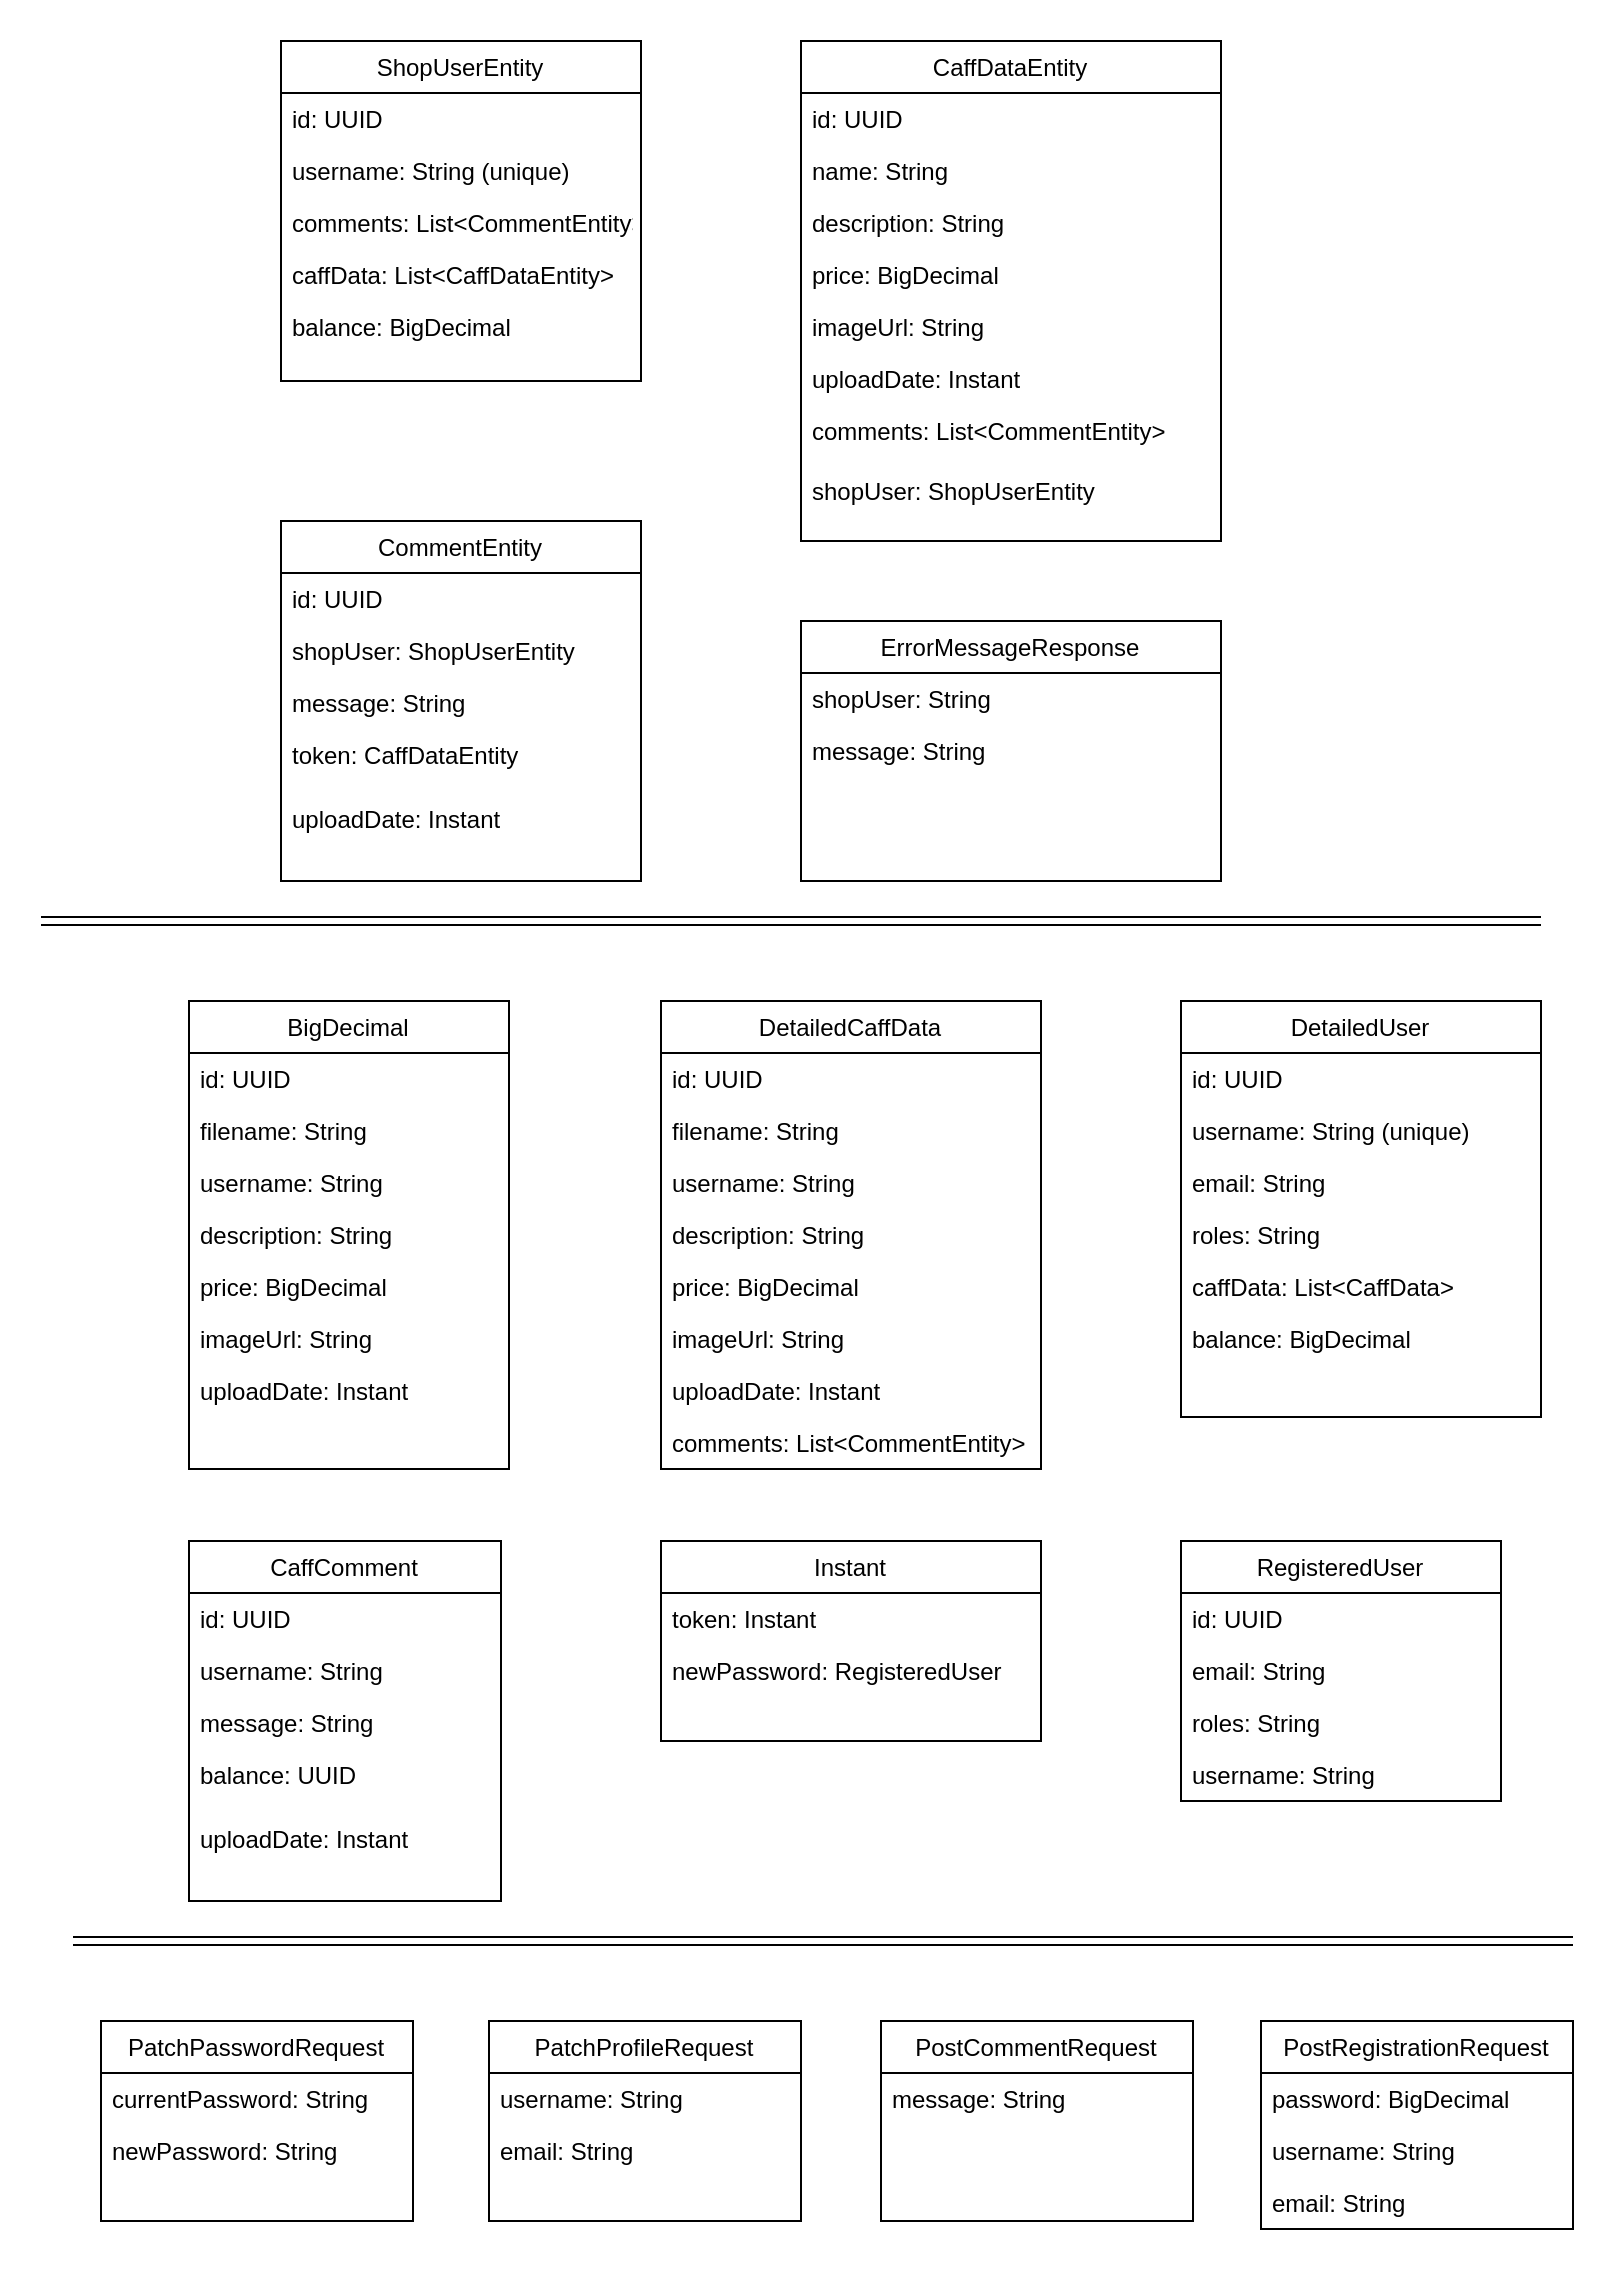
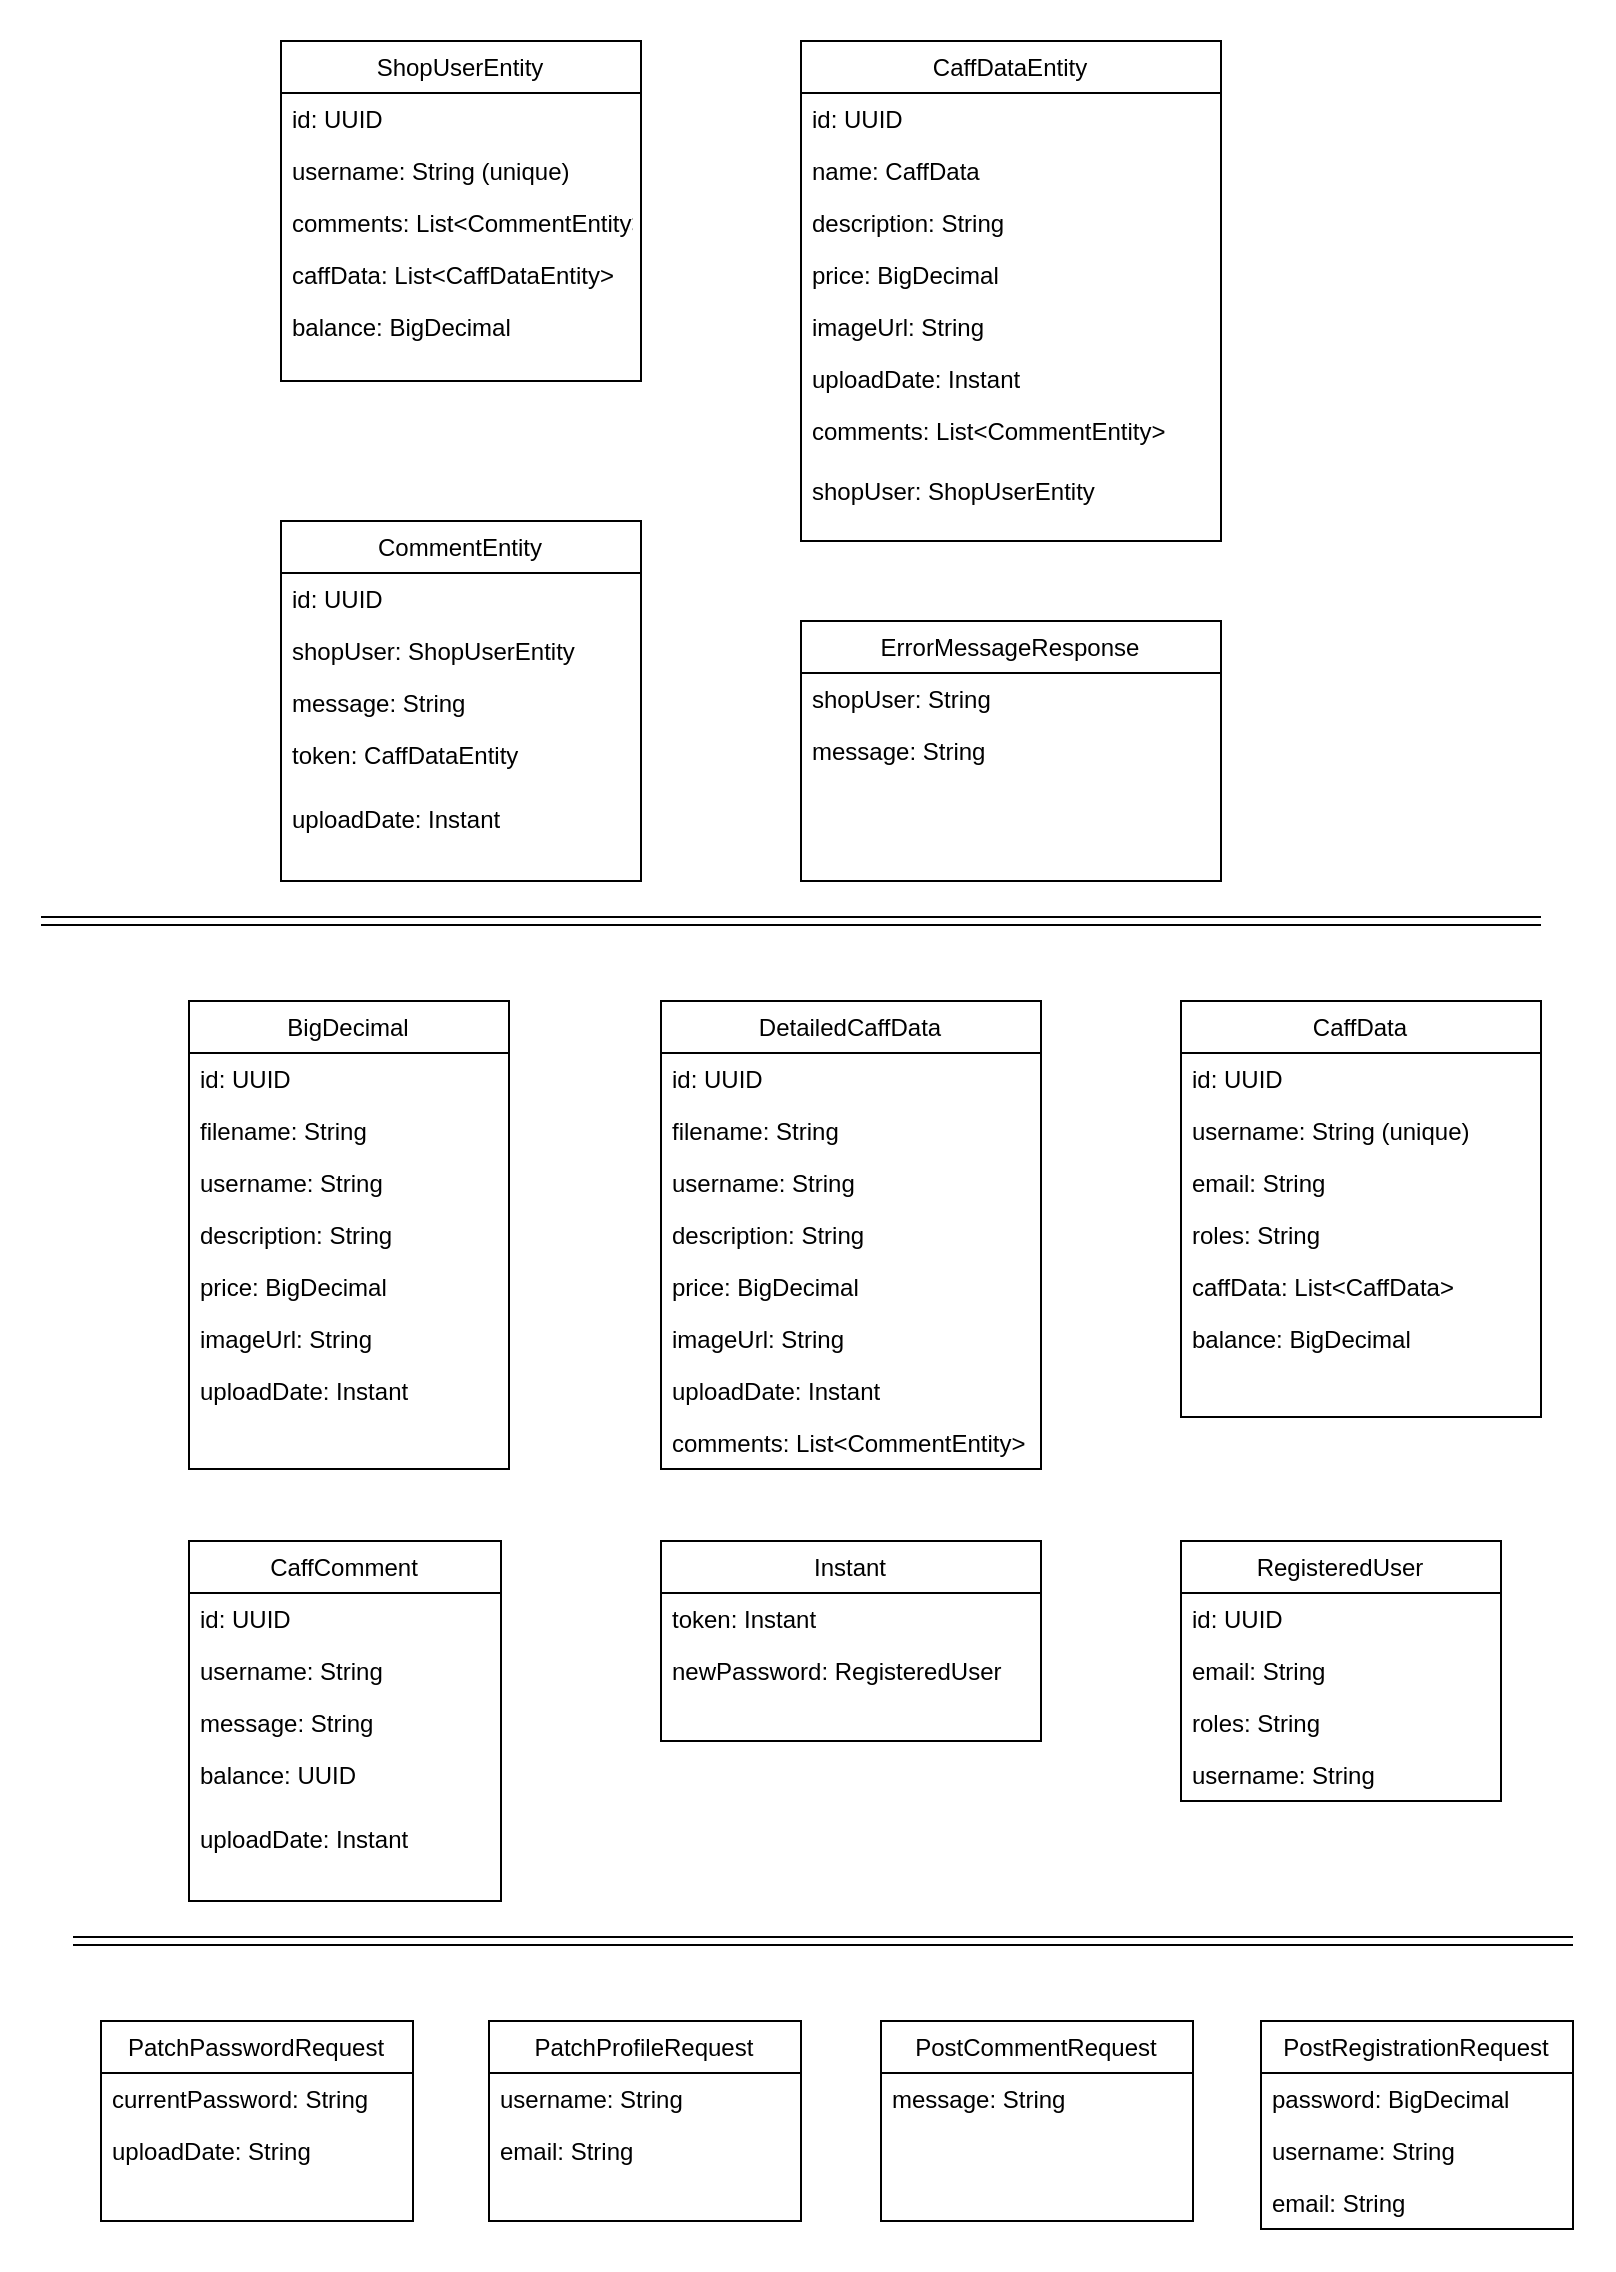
(883, 172) -> (900, 172)
(1360, 1028) -> (1360, 1028)
(230, 2152) -> (220, 2152)
